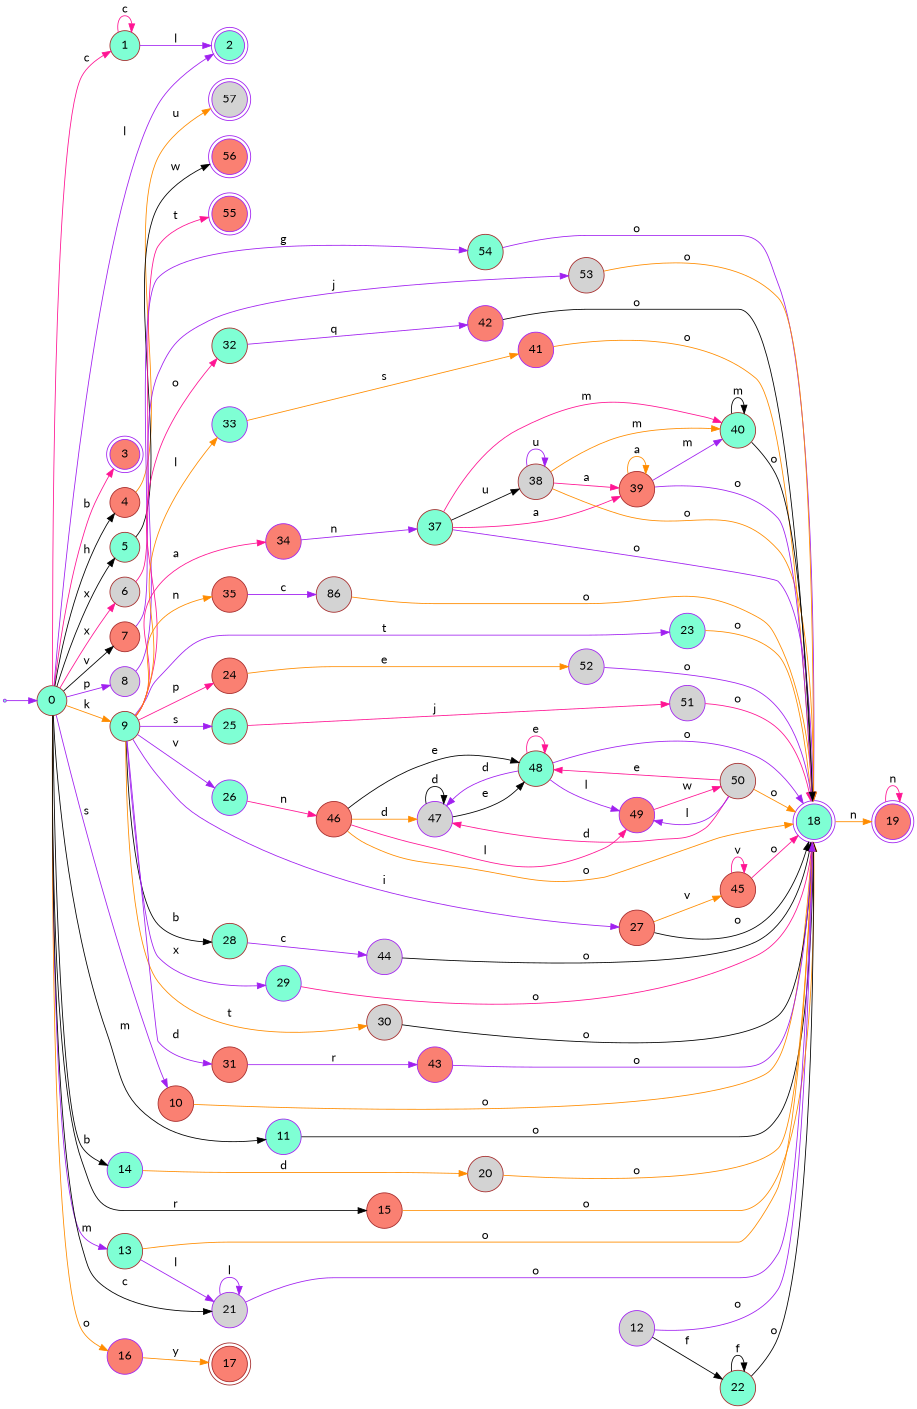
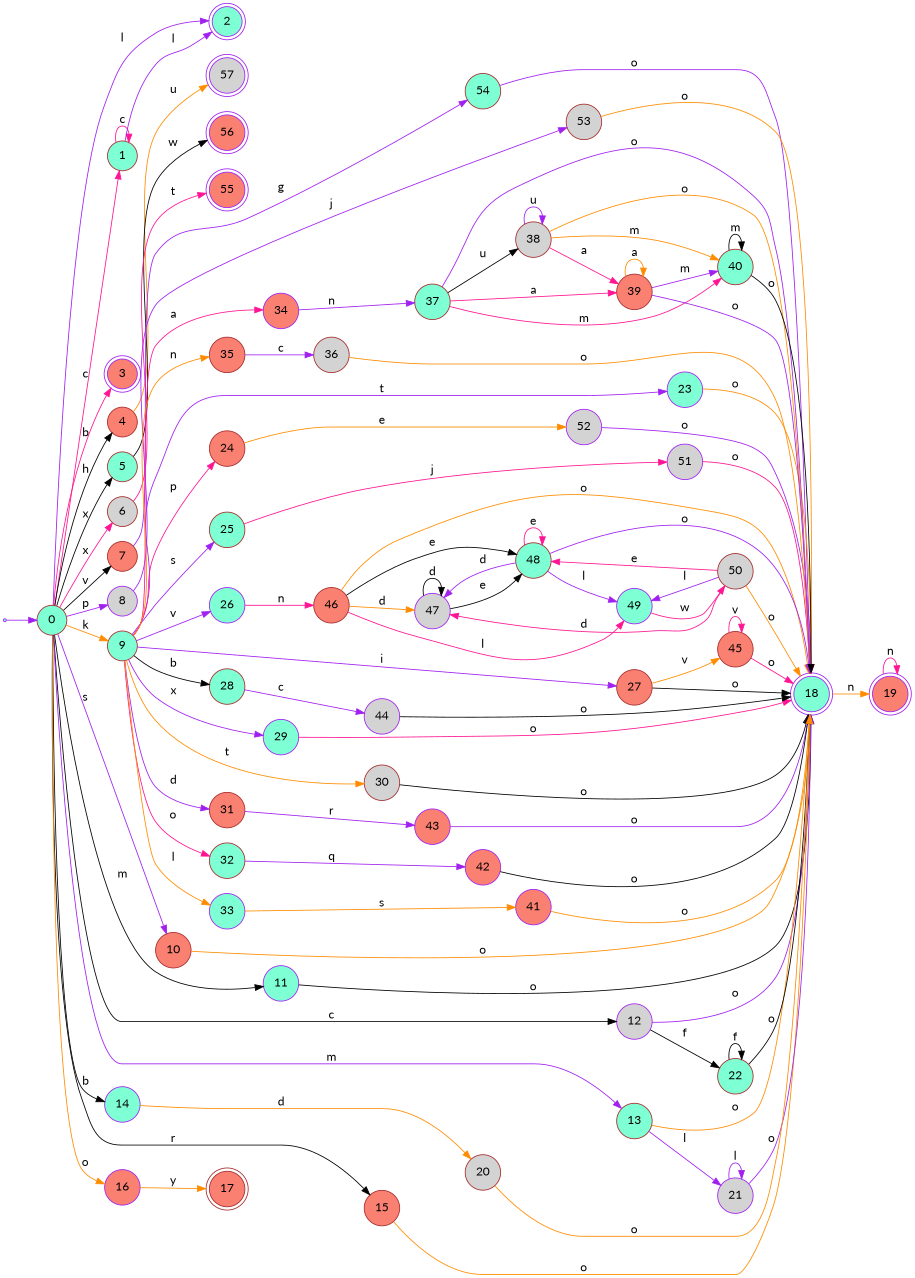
(334, 594) -> (331, 355)
(637, 815) -> (634, 606)
(59, 1057) -> (166, 1022)
